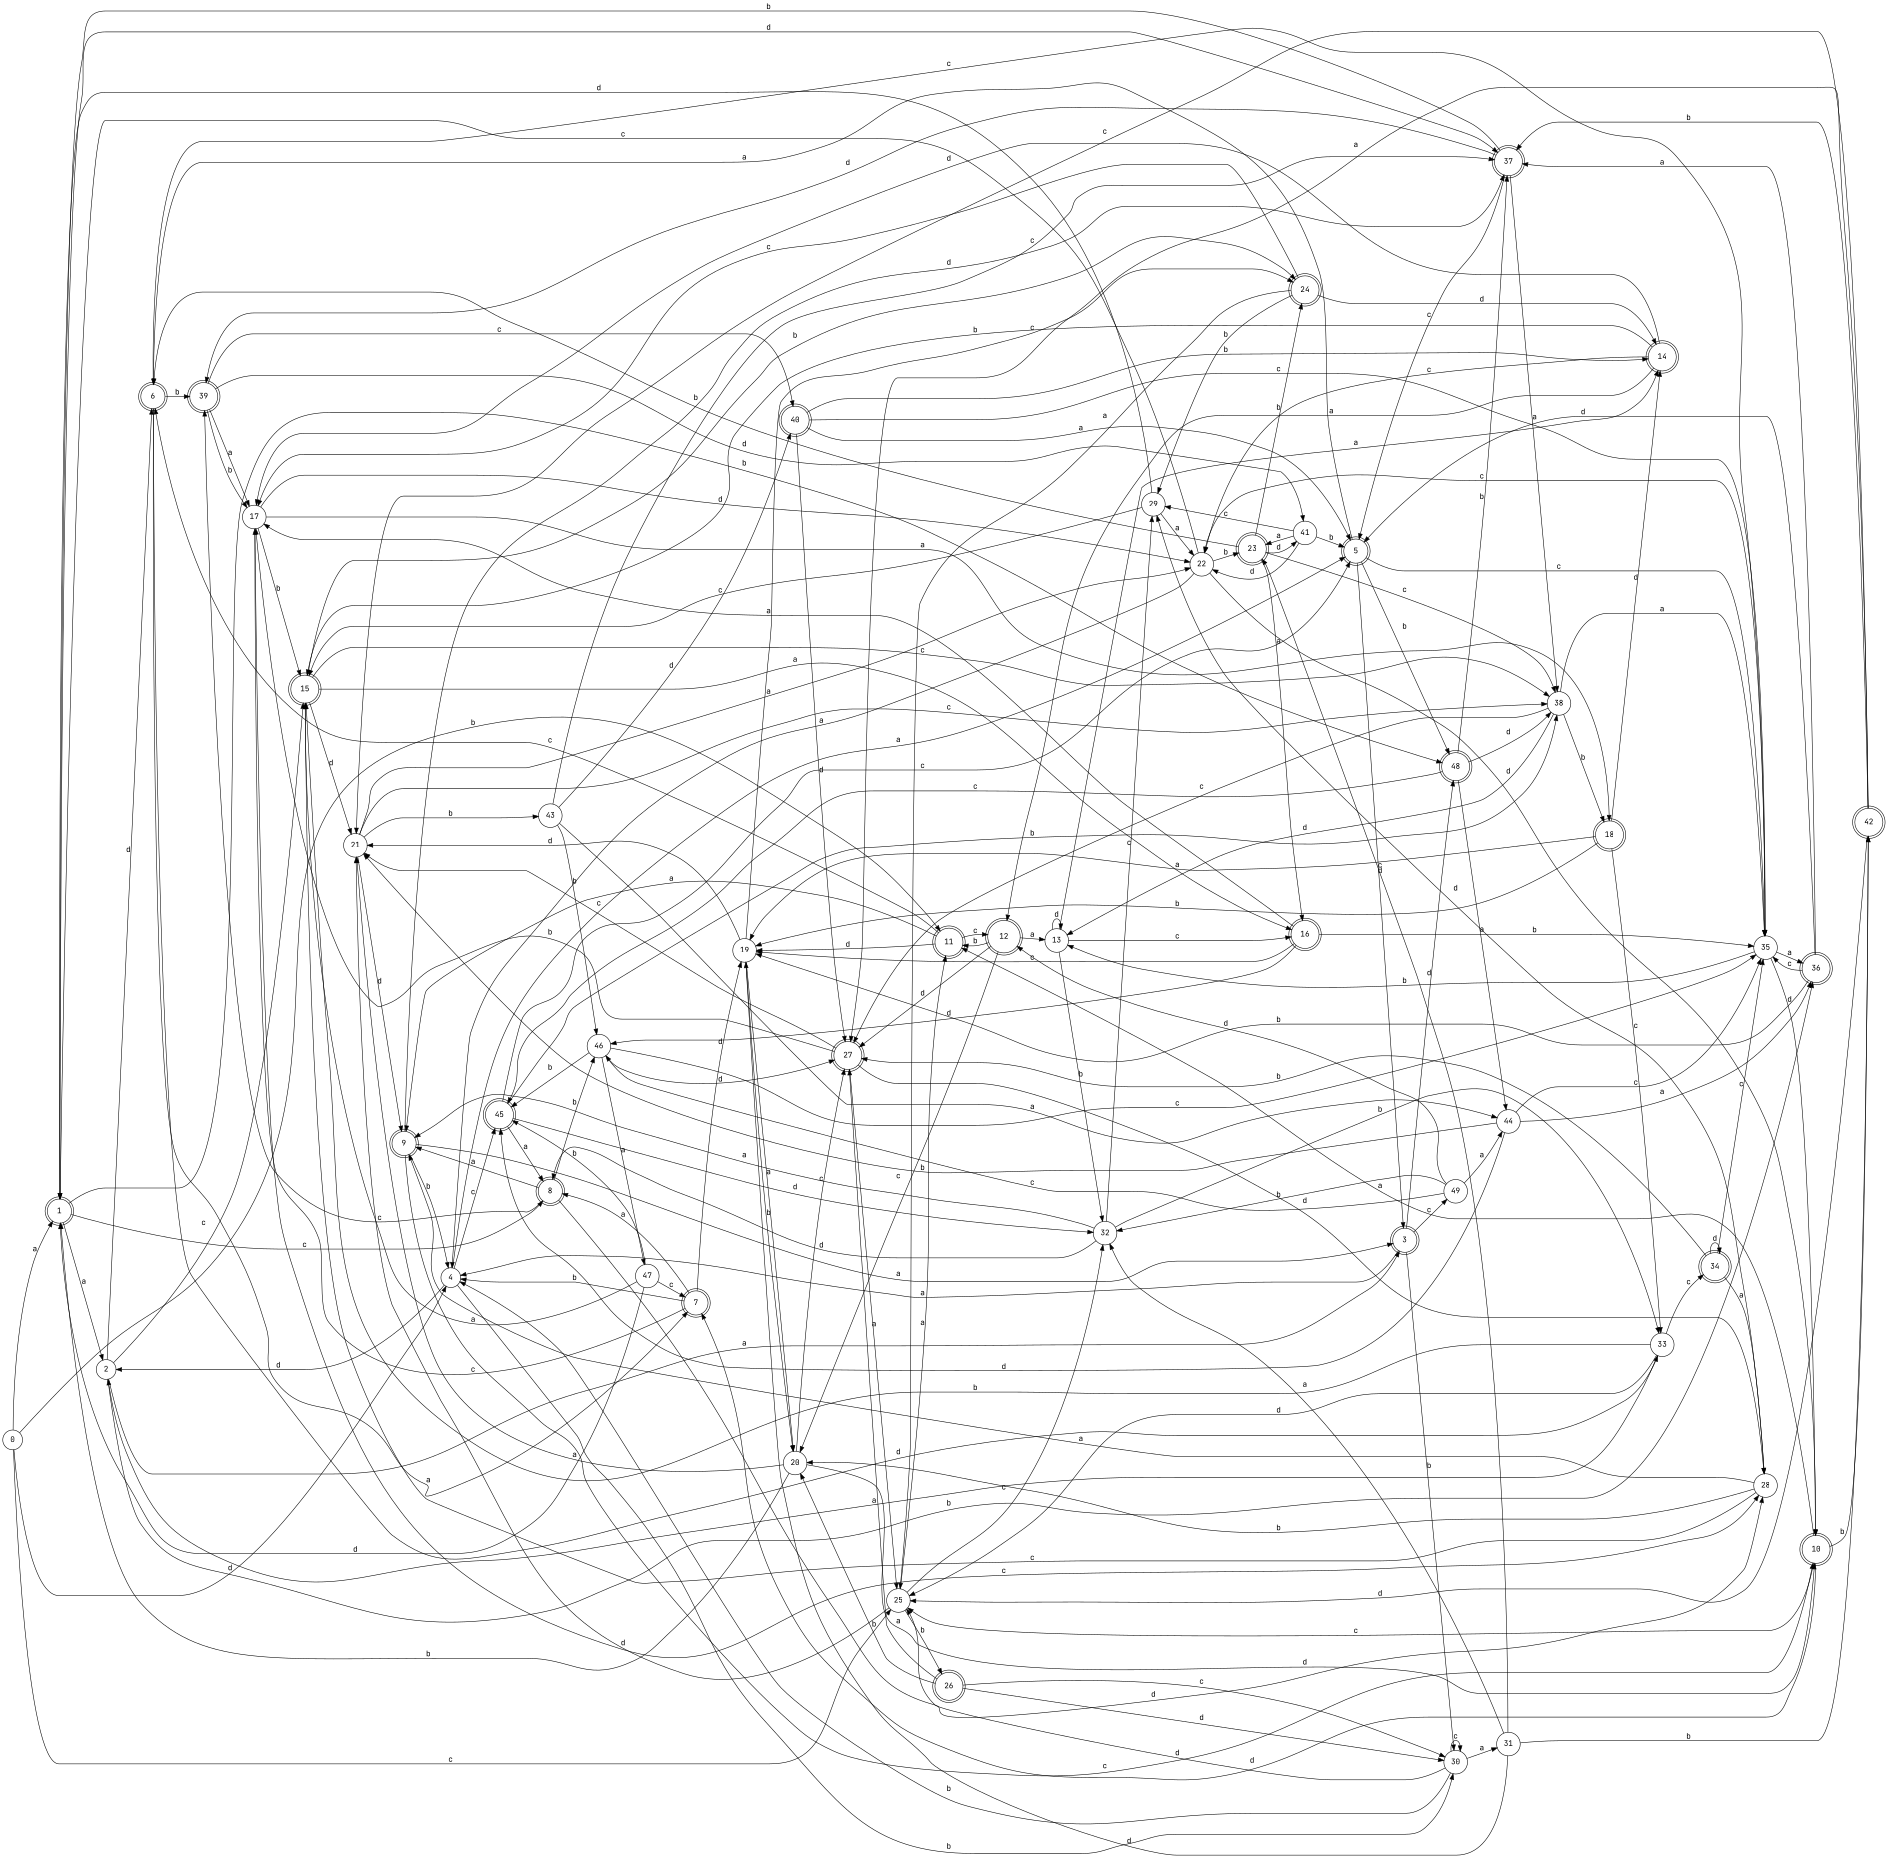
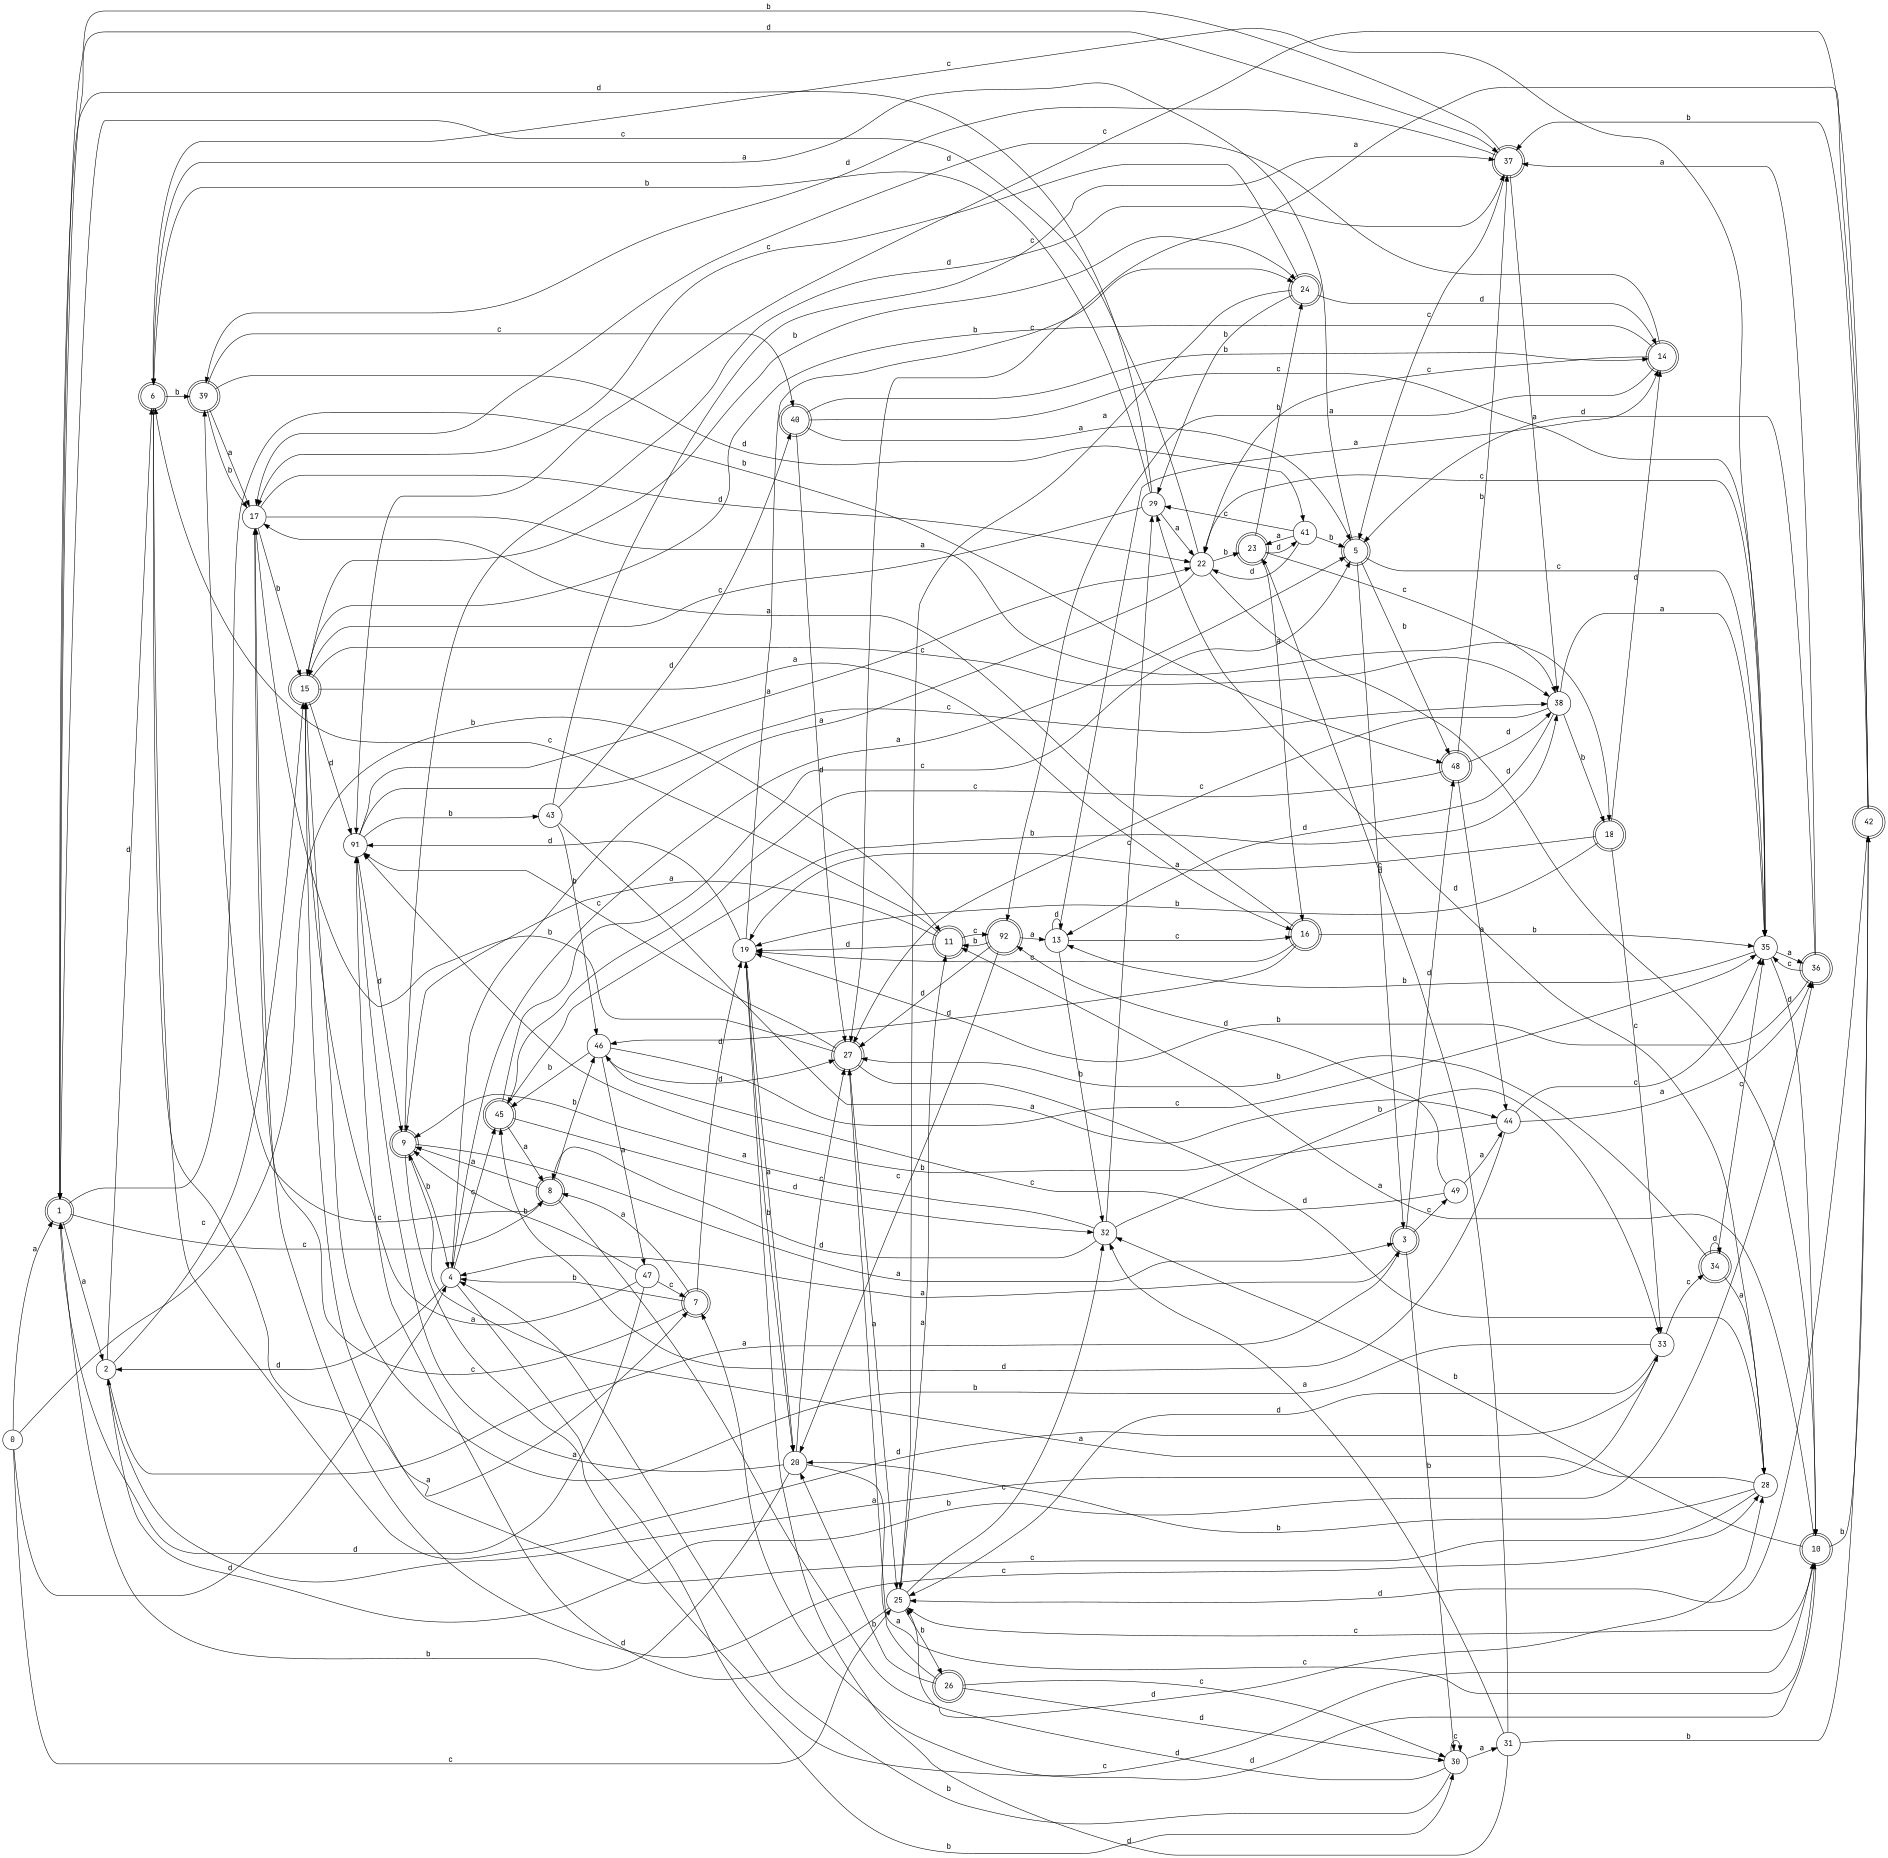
(666, 393) -> (668, 188)
(355, 845) -> (355, 845)
(1004, 937) -> (1004, 937)
(599, 1179) -> (531, 1218)
(1292, 1196) -> (1480, 1400)
(1305, 1662) -> (1305, 1662)
